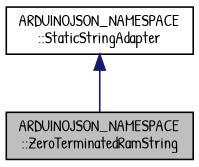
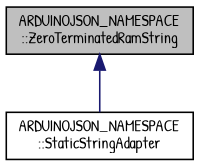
(100, 91) -> (100, 91)
